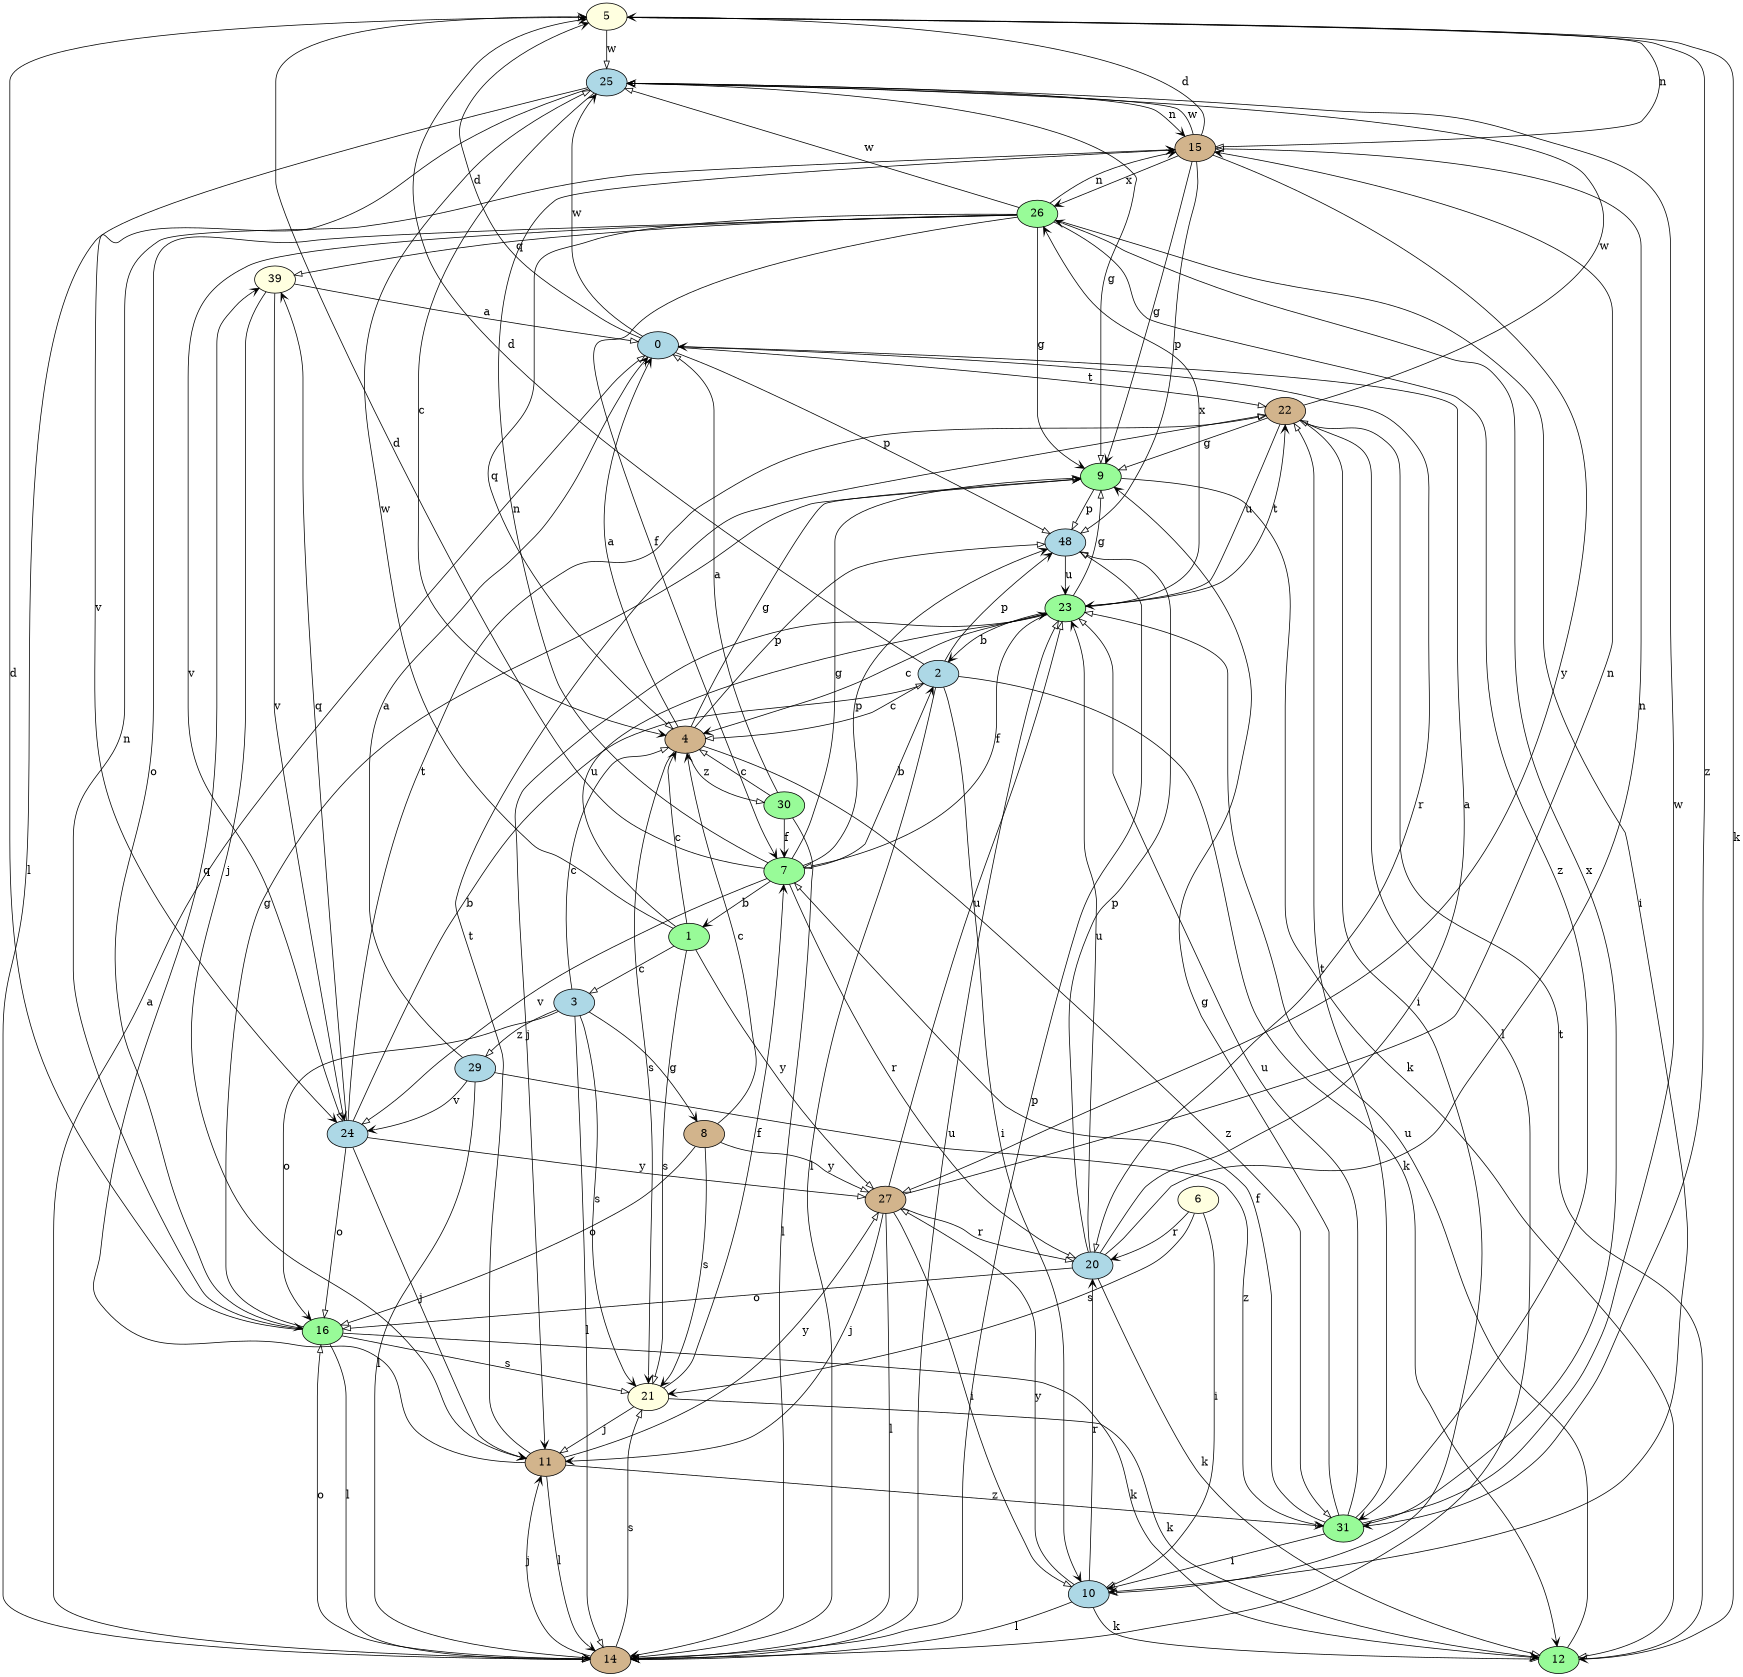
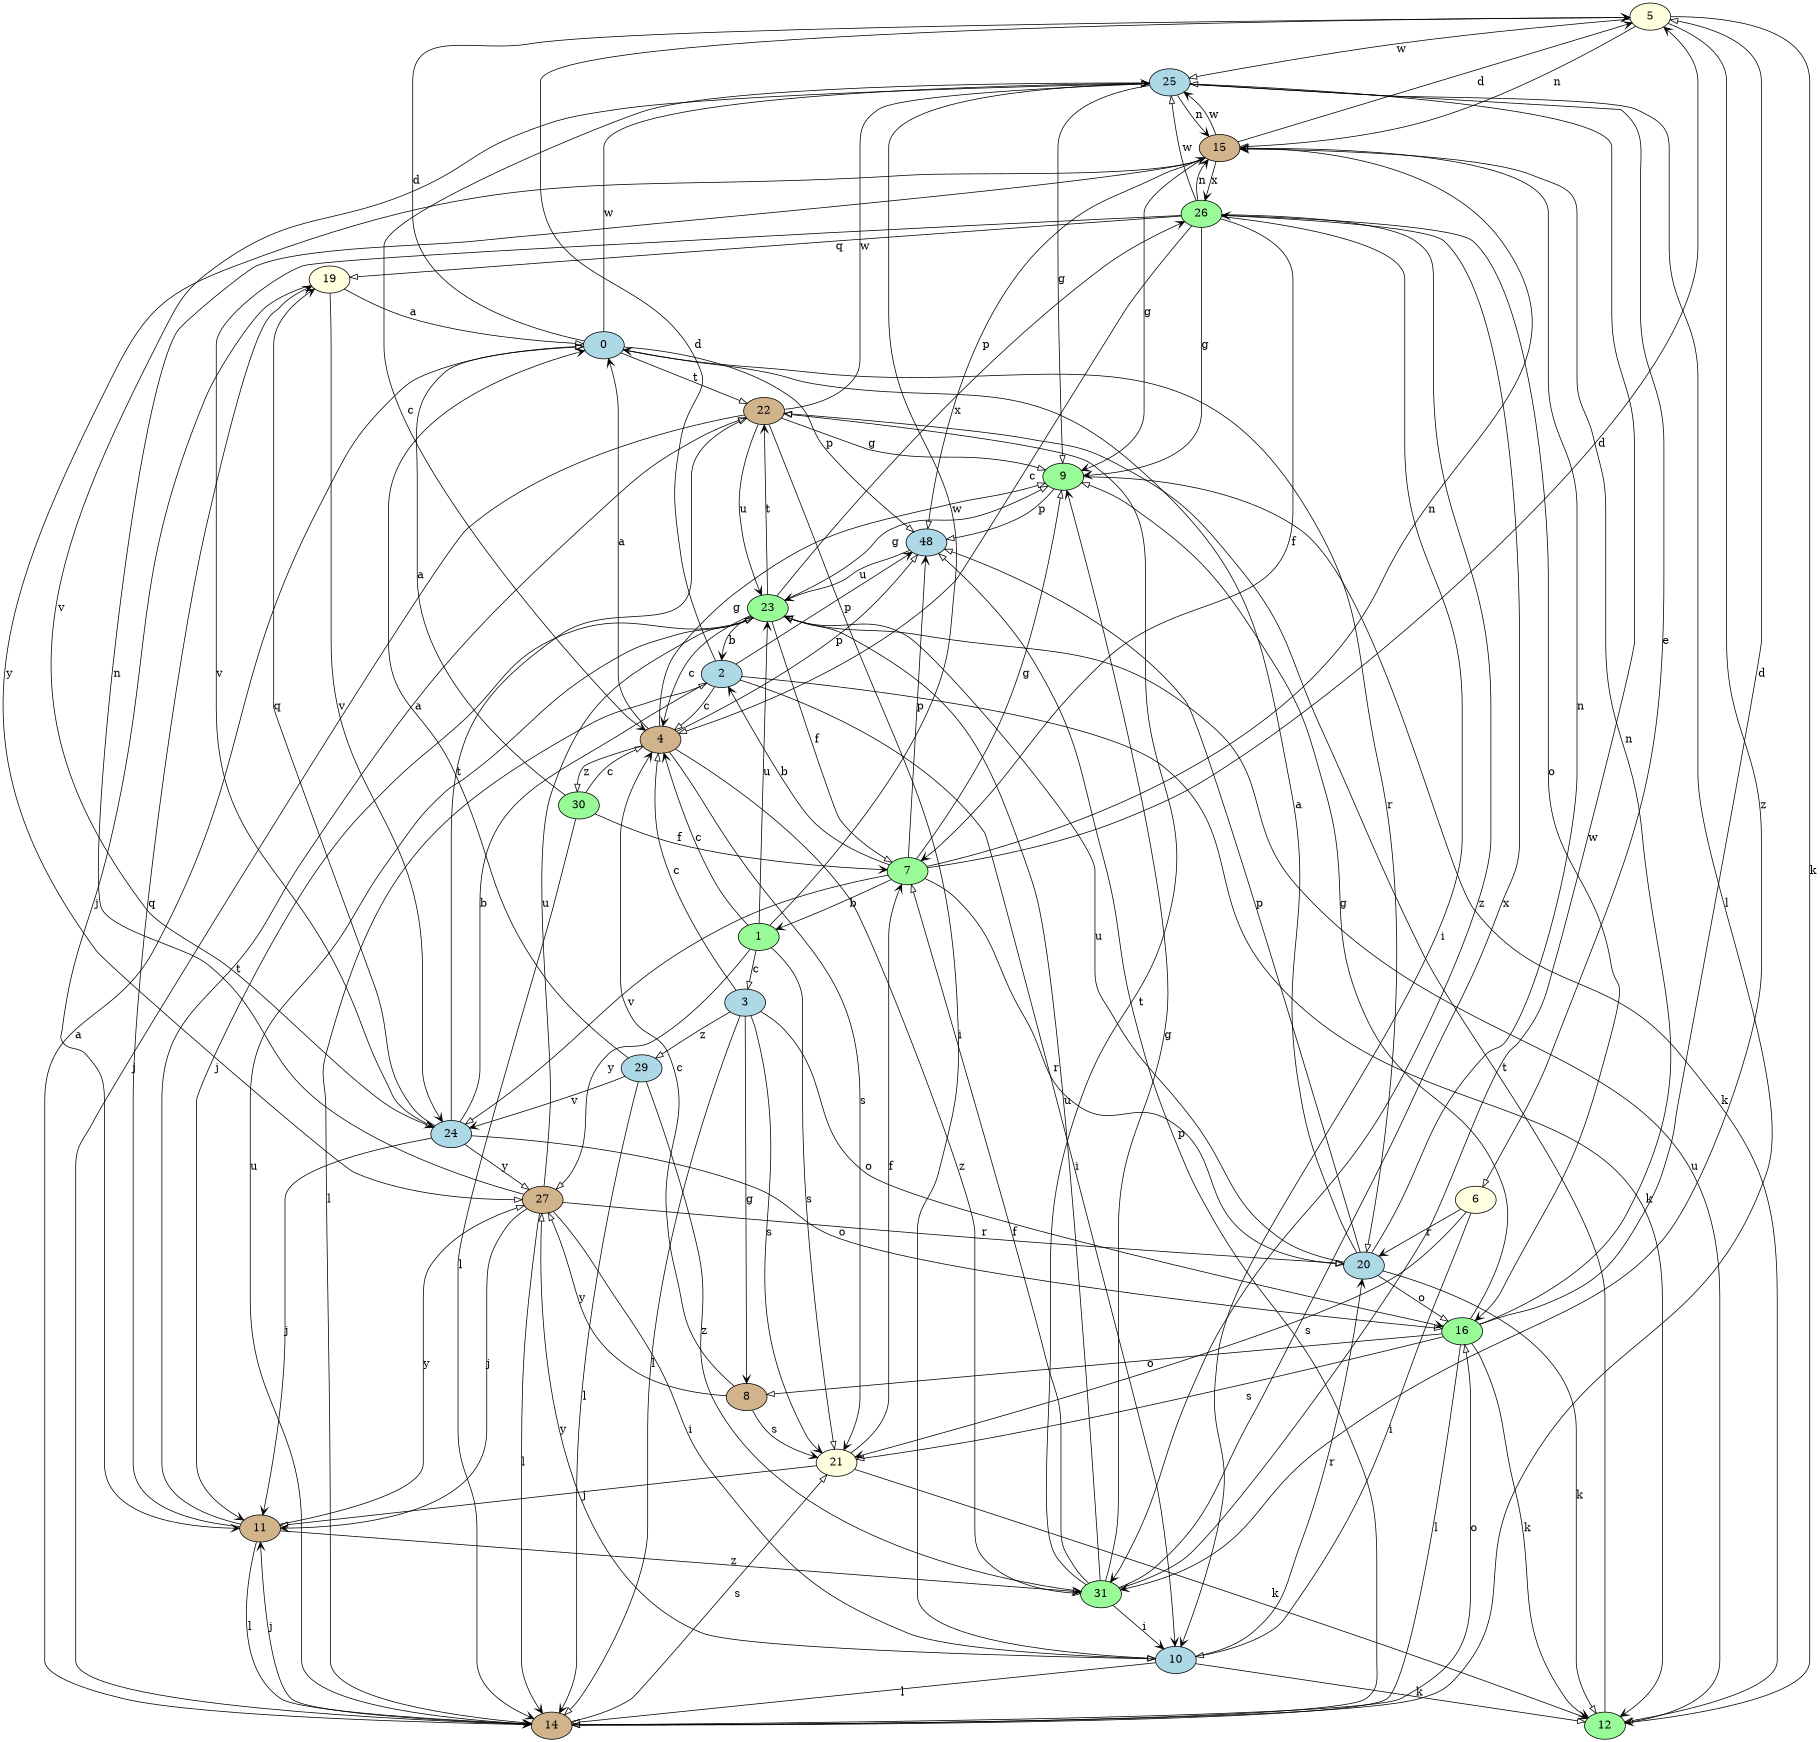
(275, 280) -> (330, 280)
none -> (1664, 441)
(495, 477) -> (1032, 477)
(821, 508) -> (804, 548)
(1503, 1035) -> (134, 1068)
(542, 1250) -> (1108, 1364)
